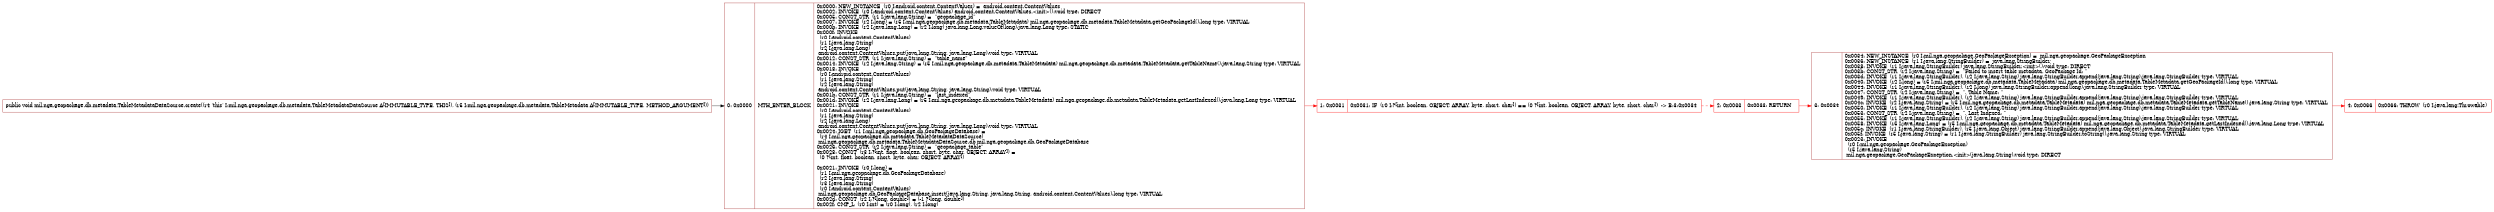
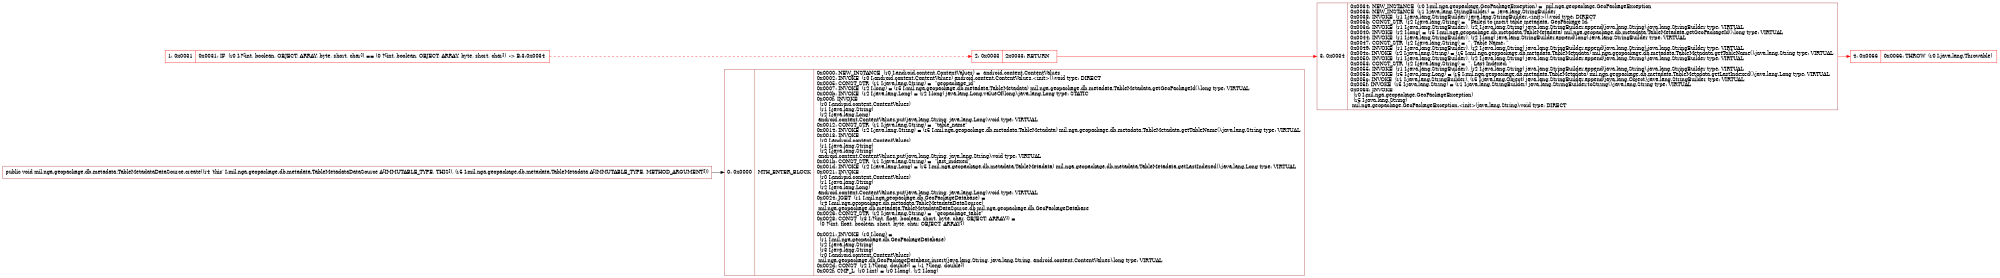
(1309, 106) -> none
(1772, 106) -> (1030, 56)
(1868, 140) -> (1373, 90)
